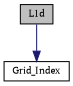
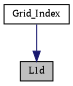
(37, 38) -> (37, 38)
